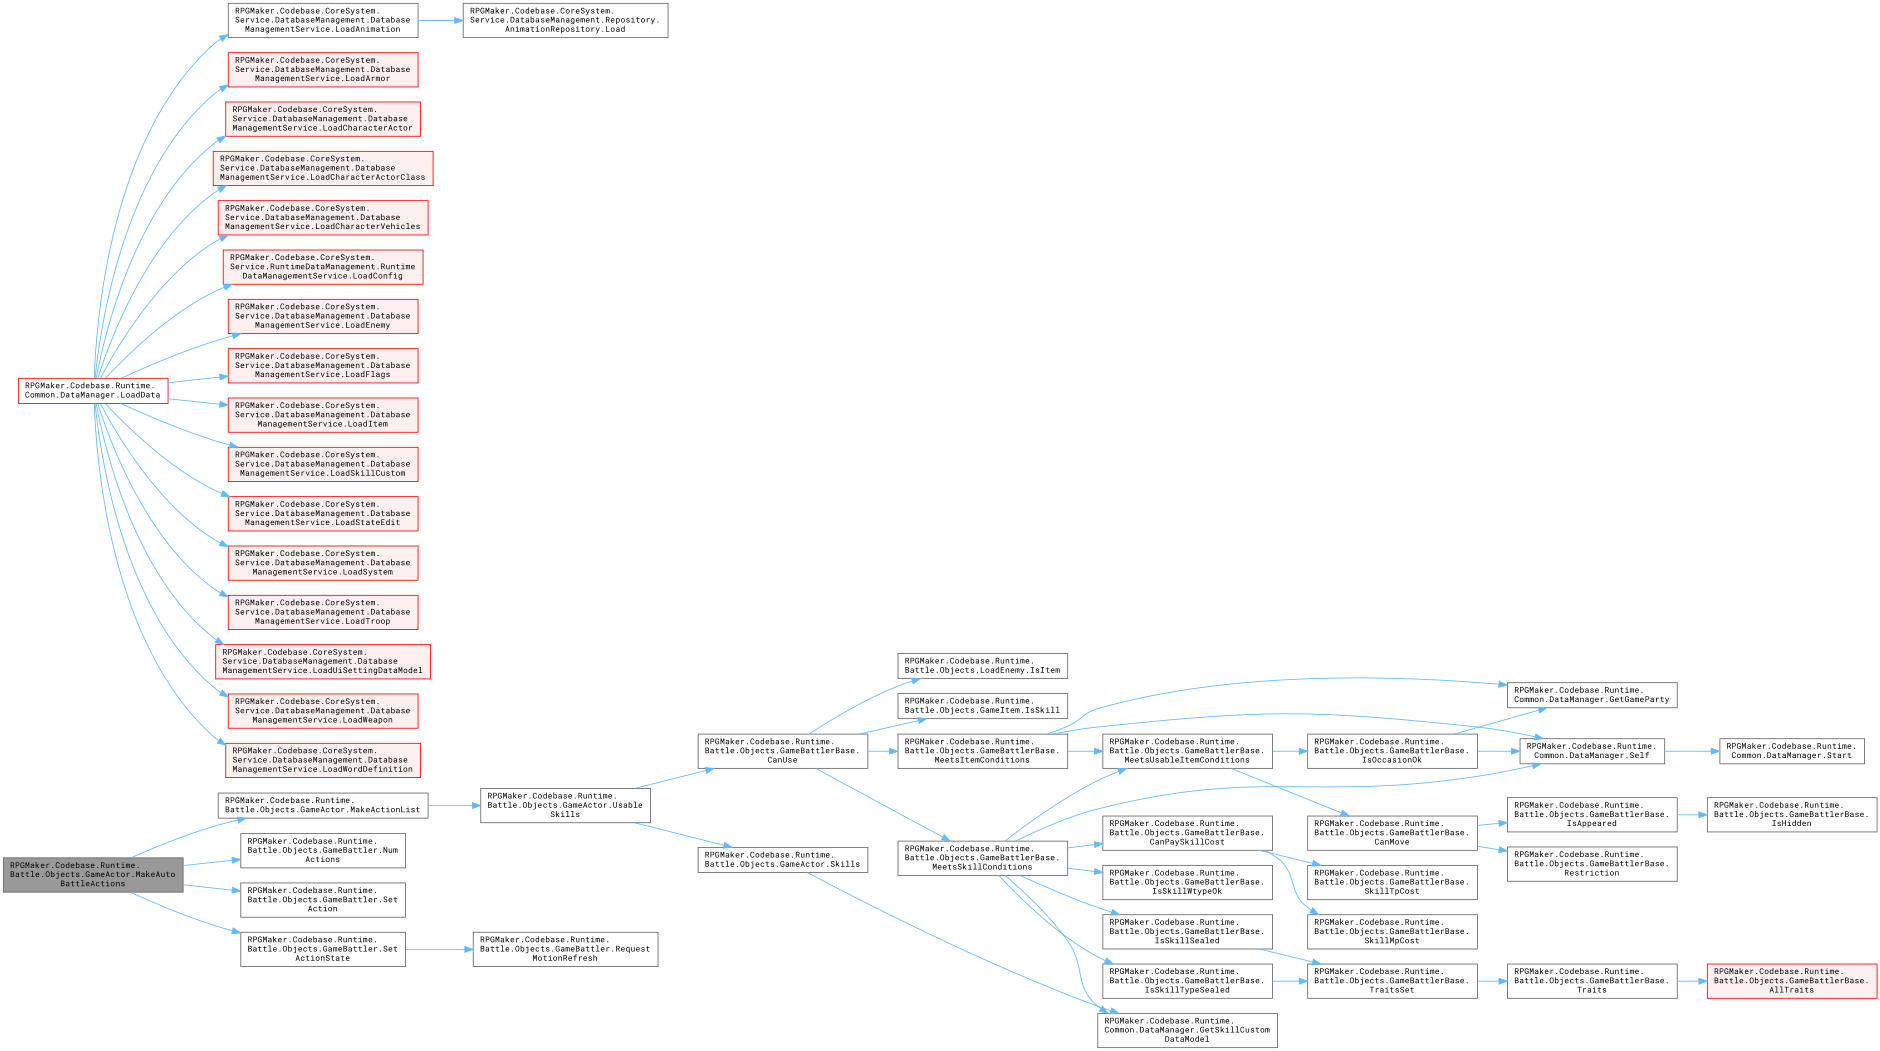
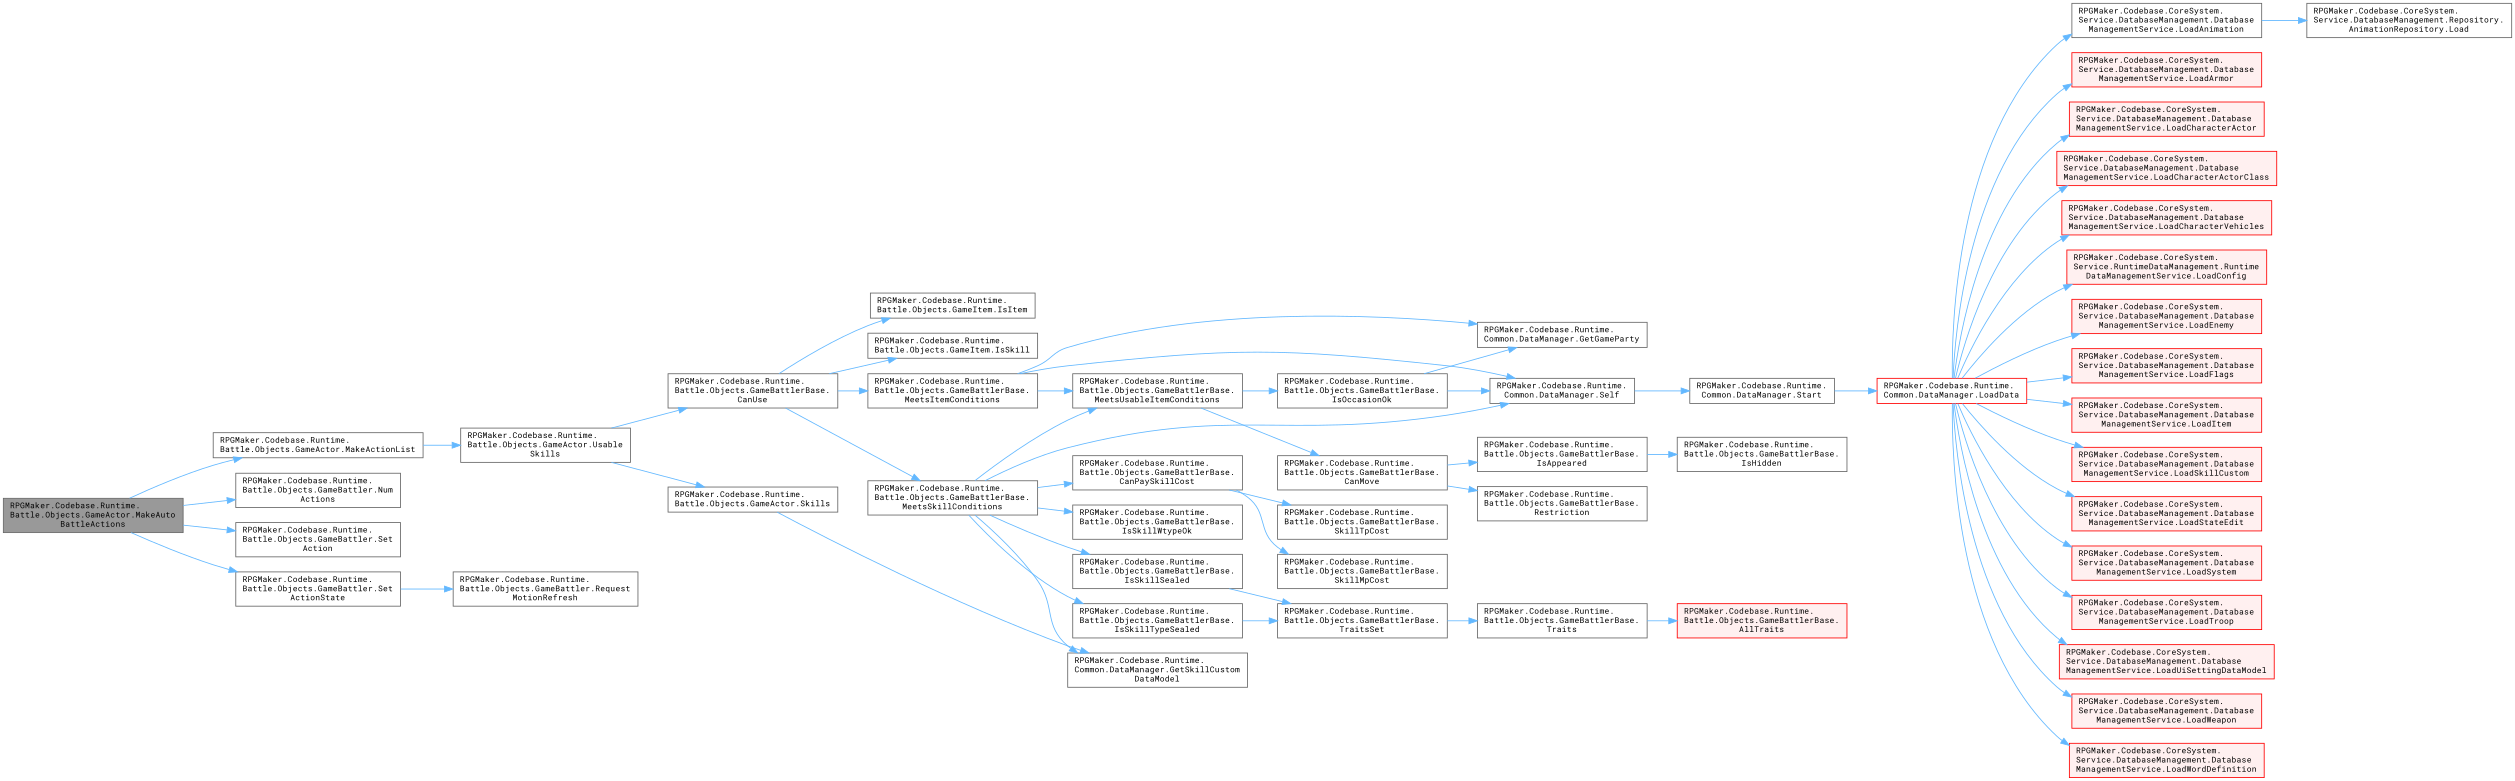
none -> (1851, 391)
(983, 666) -> (953, 306)
